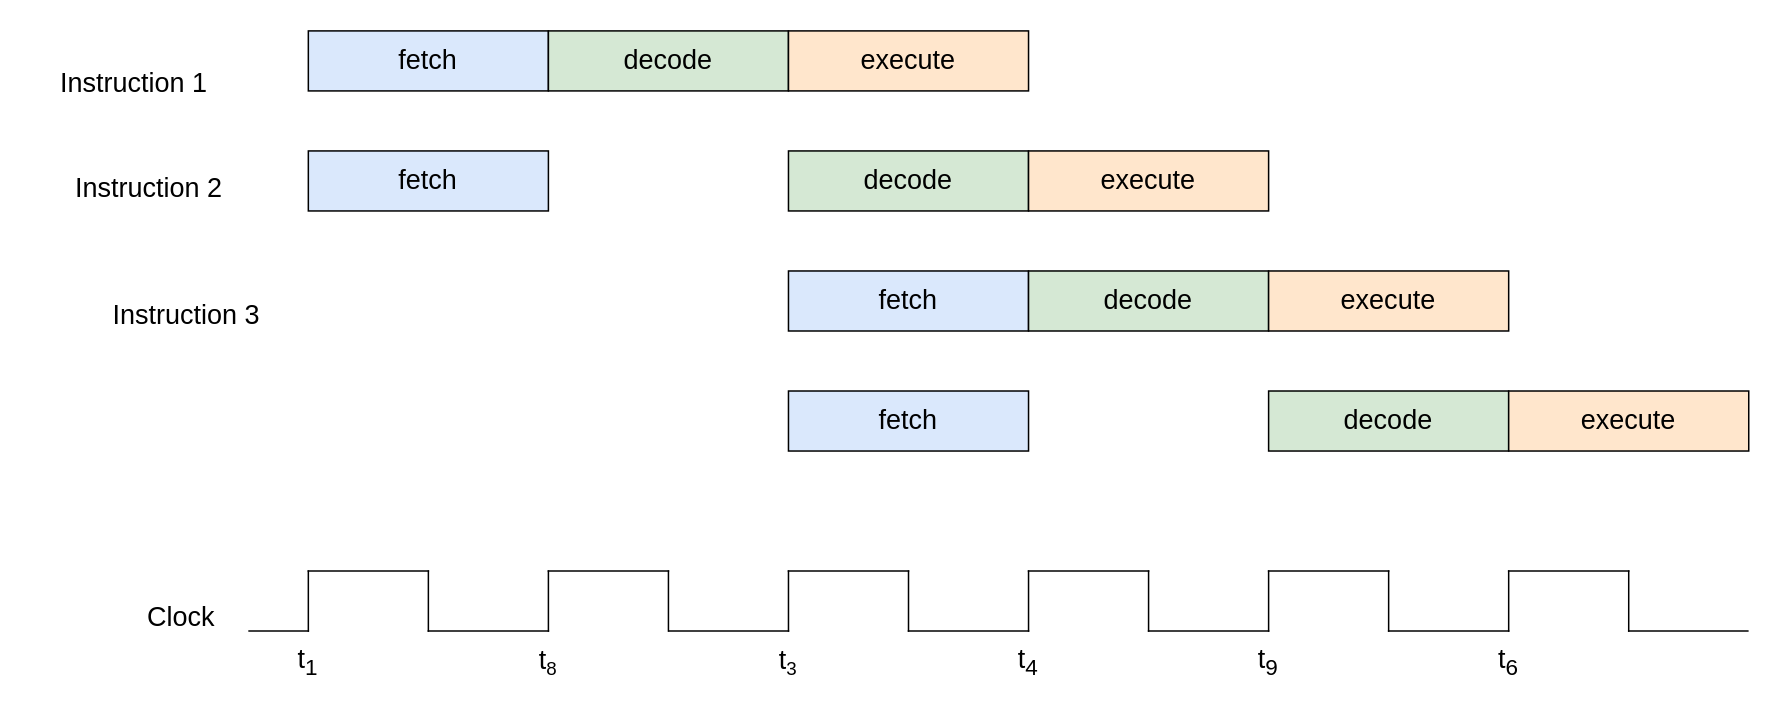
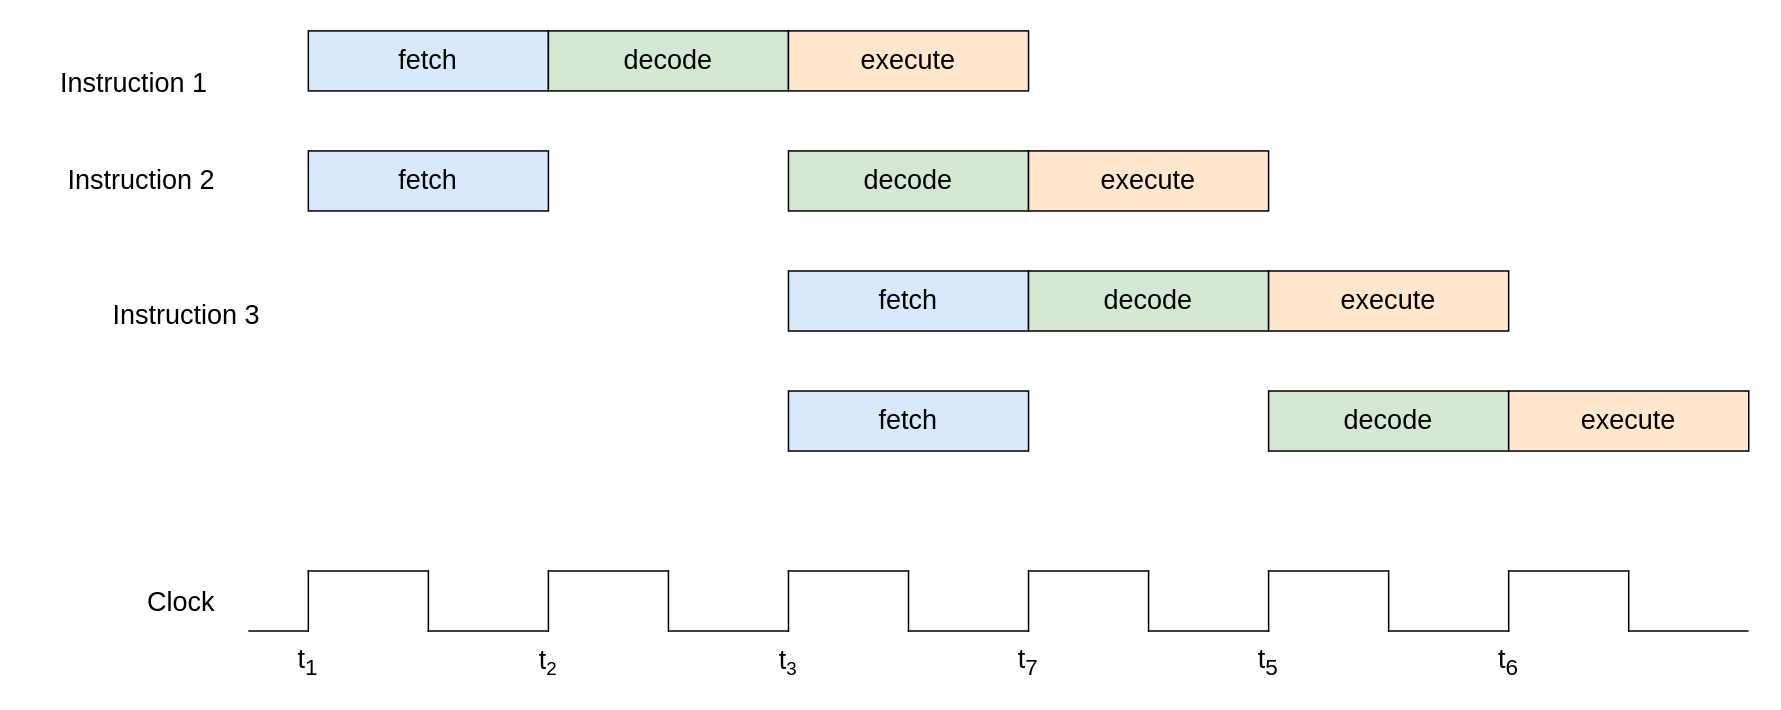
(136, 188) -> (128, 181)
(158, 617) -> (158, 602)
(548, 662) -> (548, 662)
(1028, 662) -> (1028, 662)
(1268, 662) -> (1268, 662)
